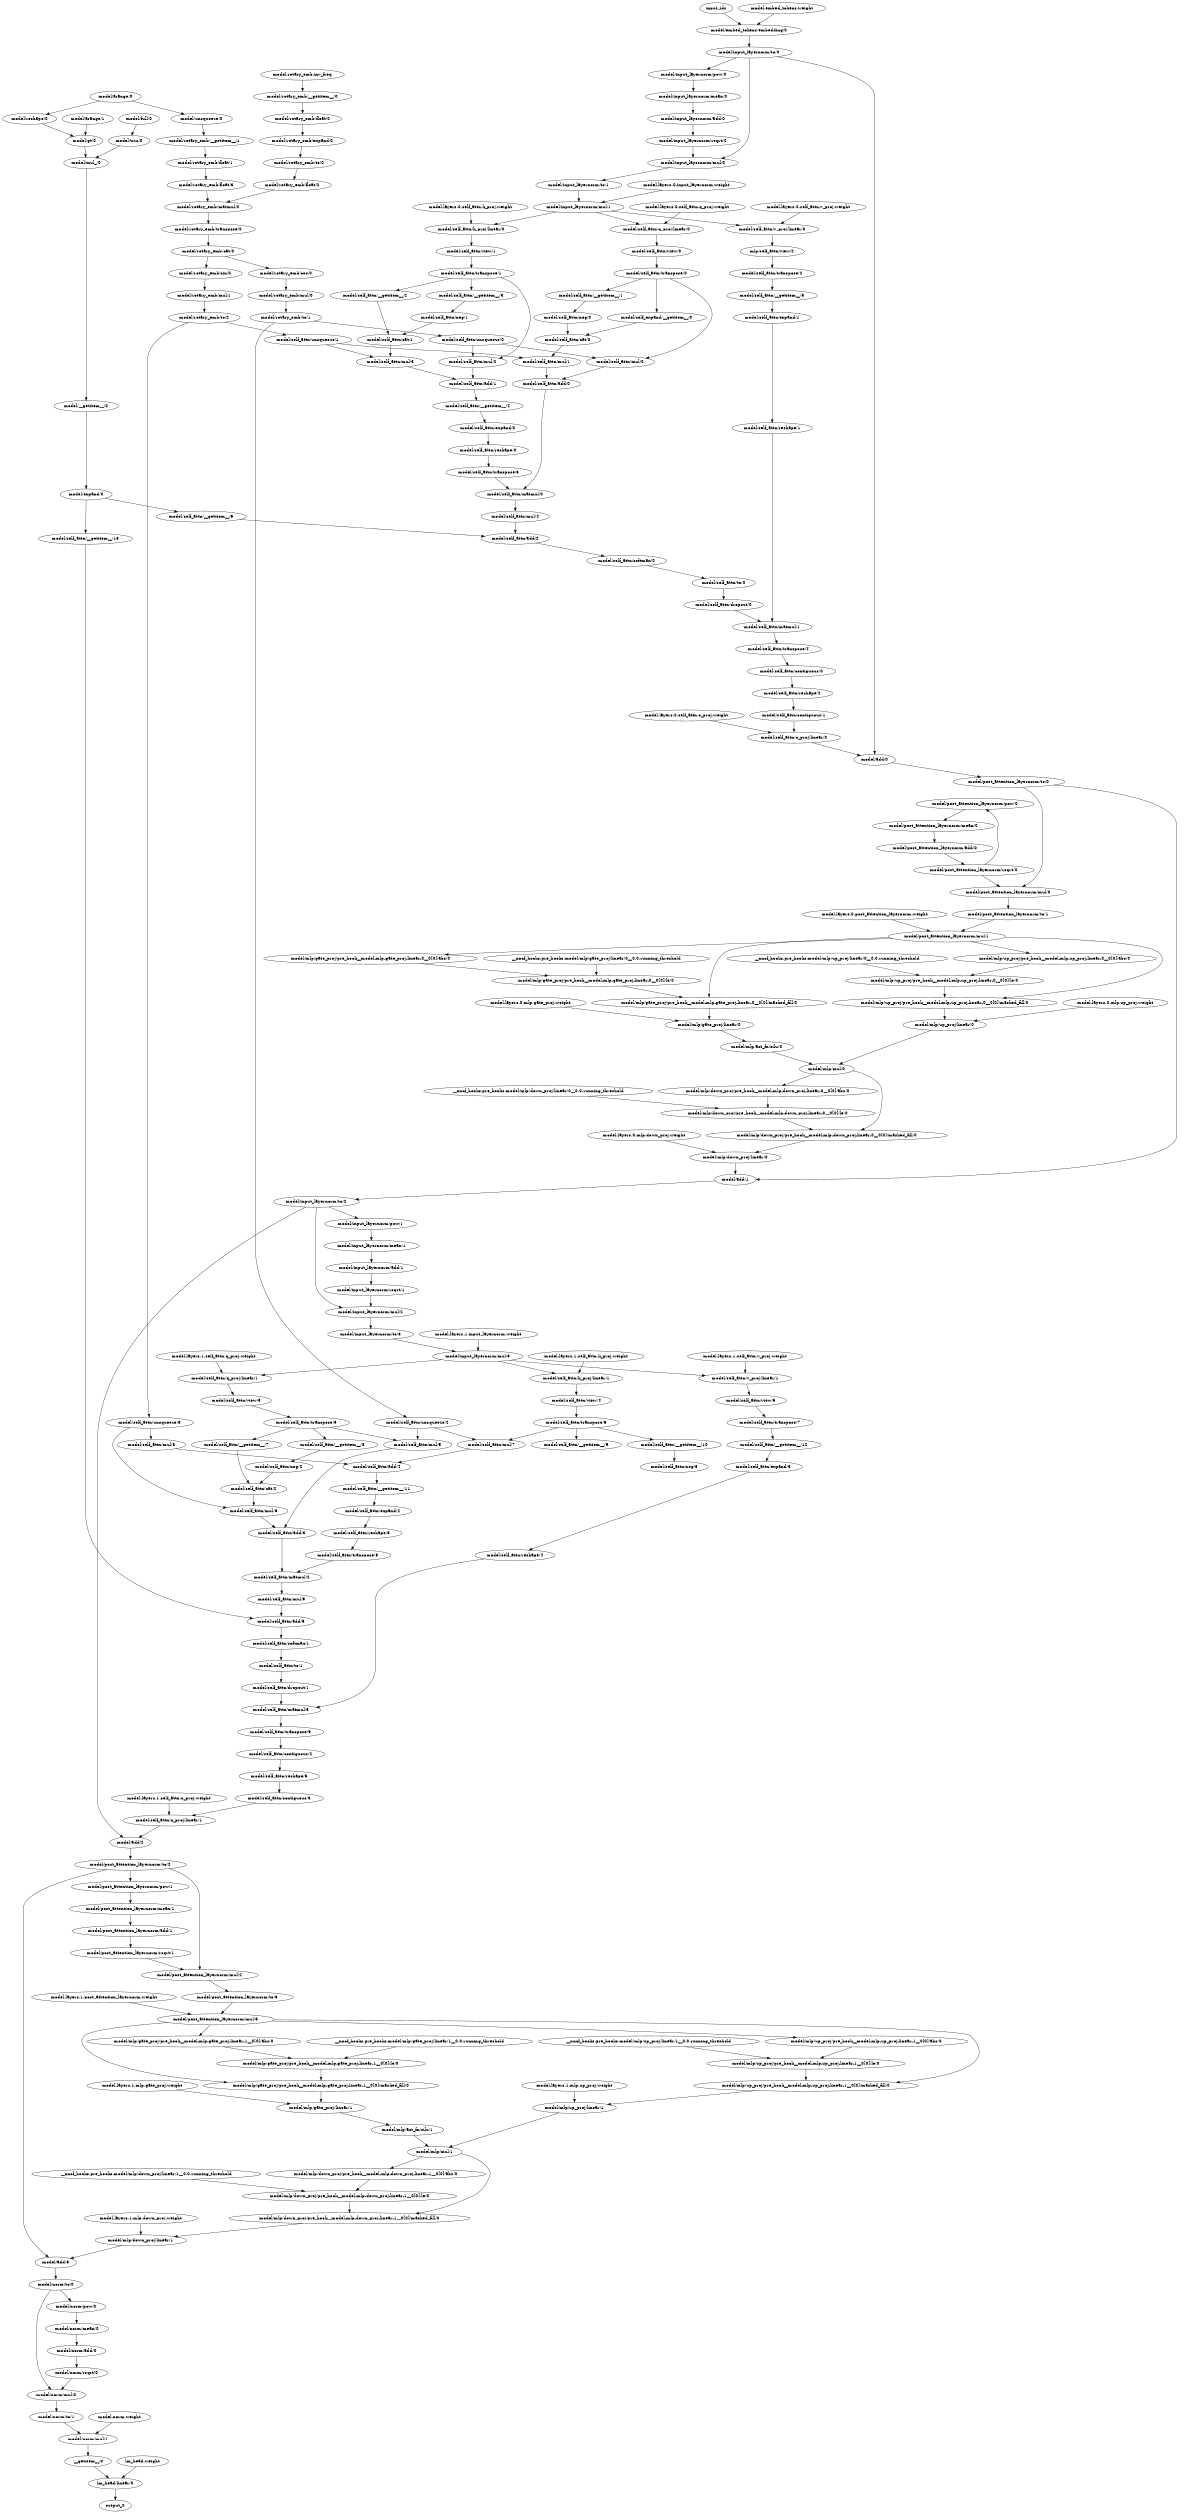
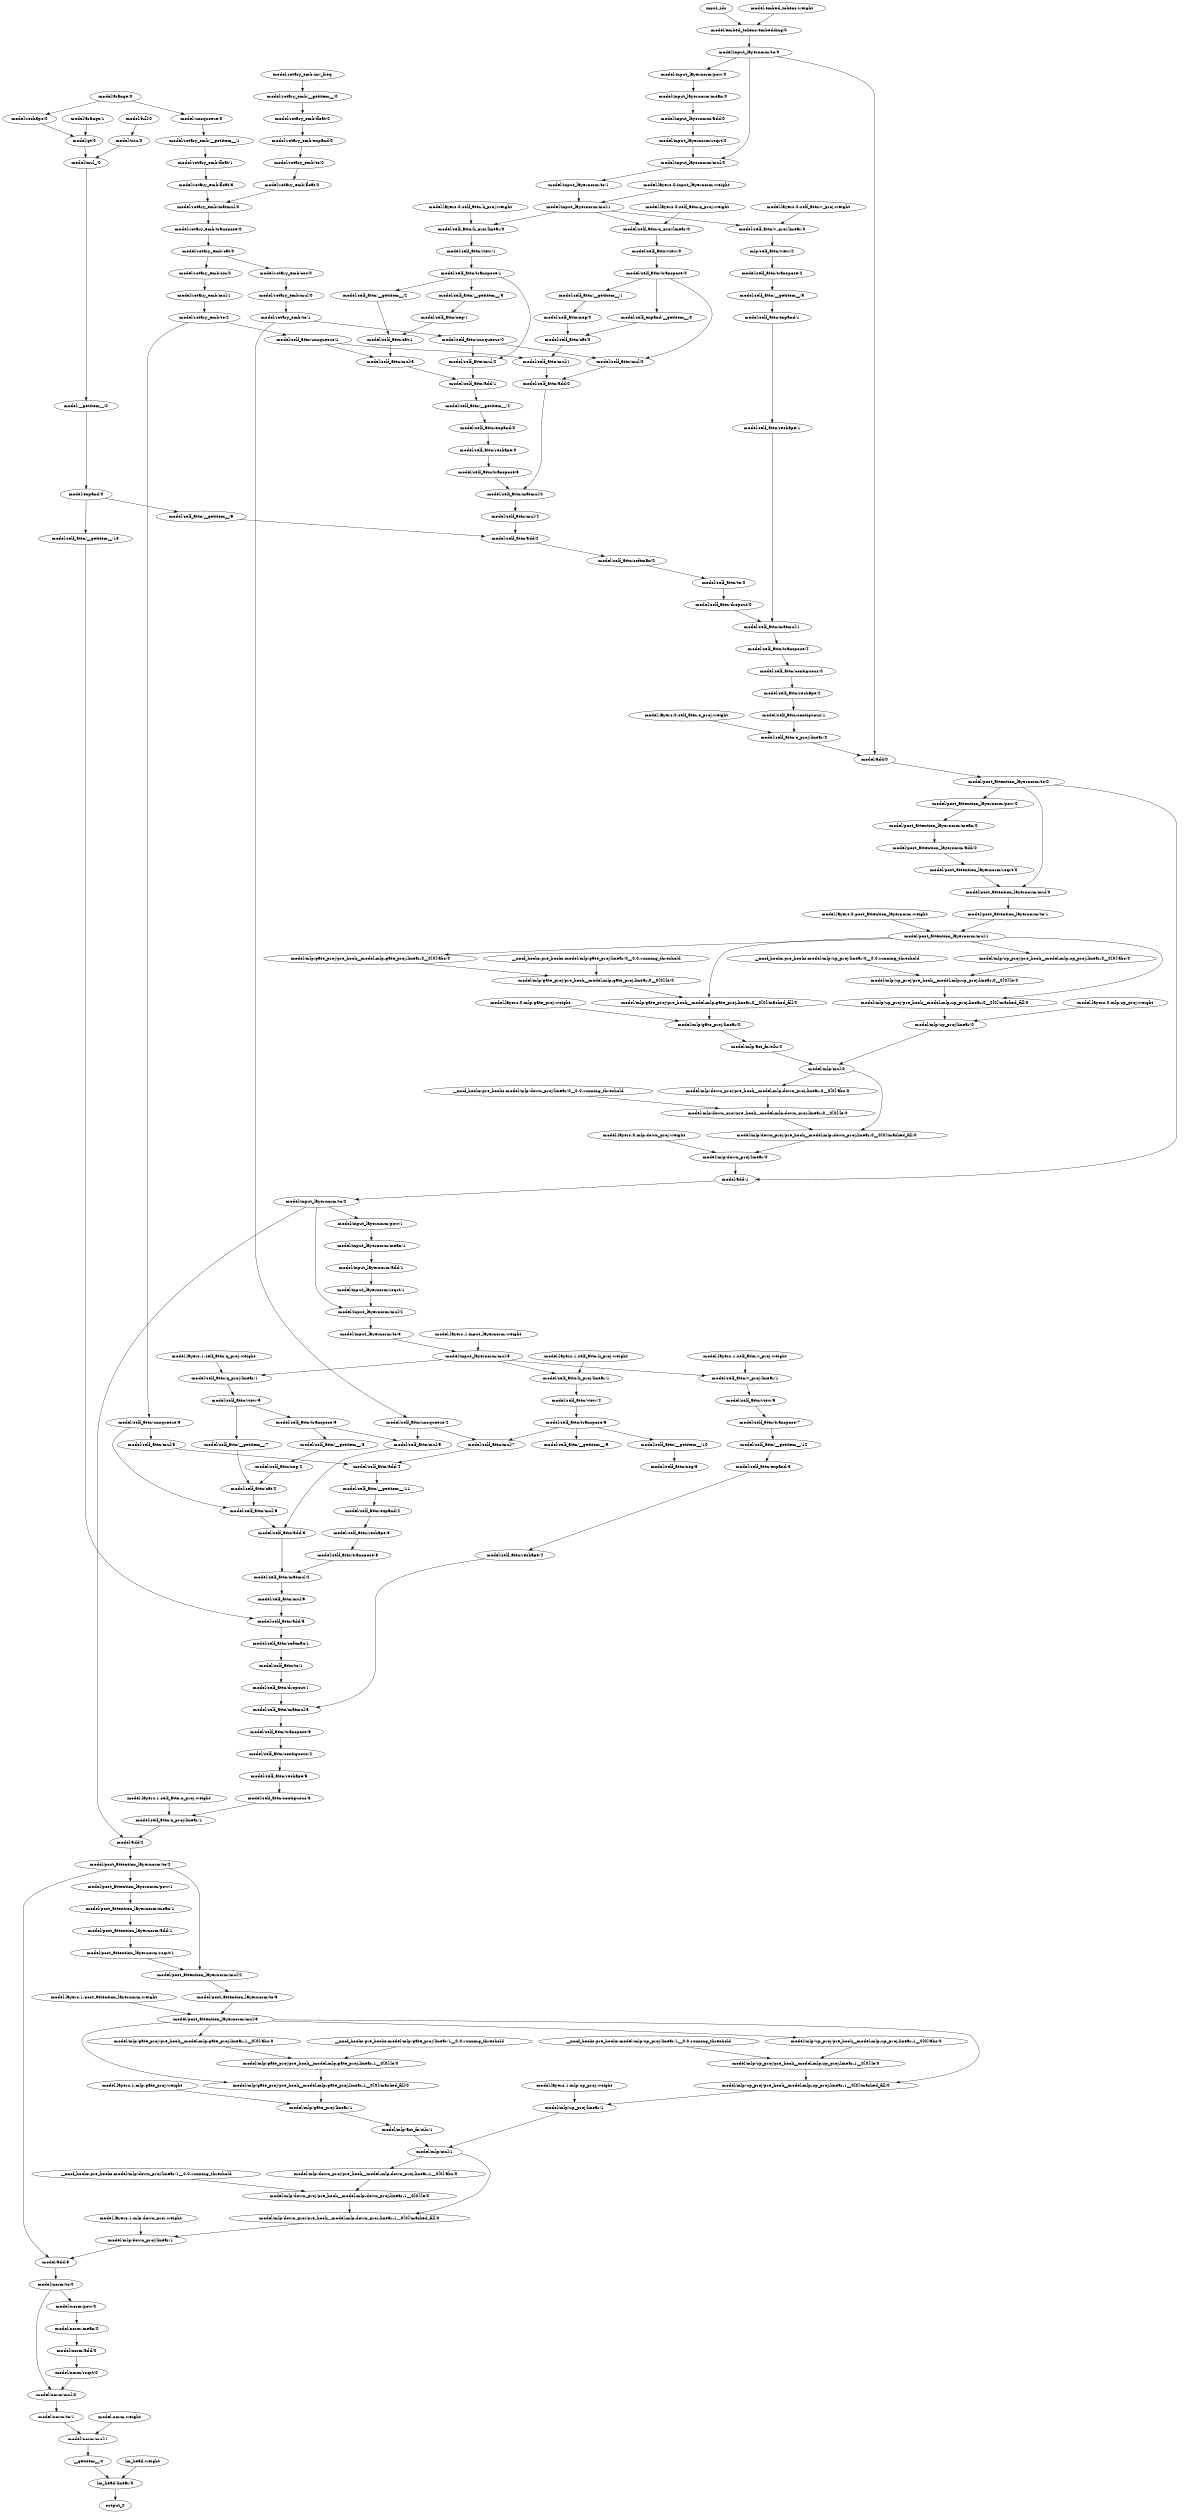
(998, 839) -> (993, 792)
(273, 1433) -> (236, 1421)
